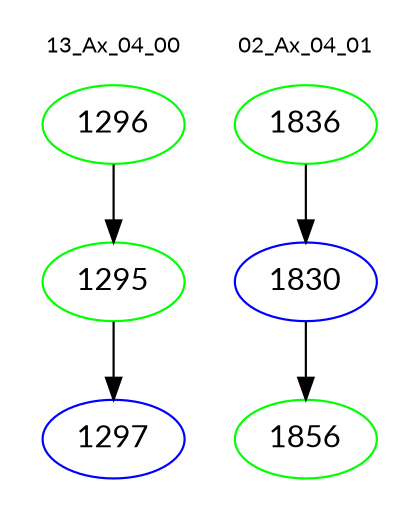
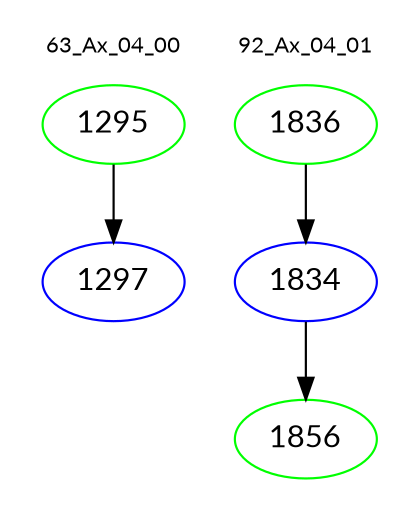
(114, 47) -> (114, 47)
(306, 47) -> (306, 47)
(114, 125) -> none
(306, 282) -> (306, 282)
